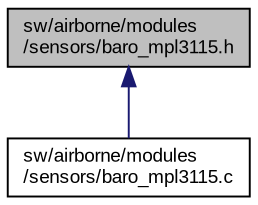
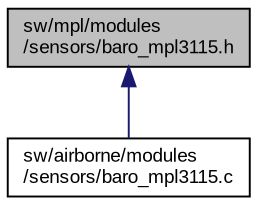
(129, 38) -> (129, 38)
